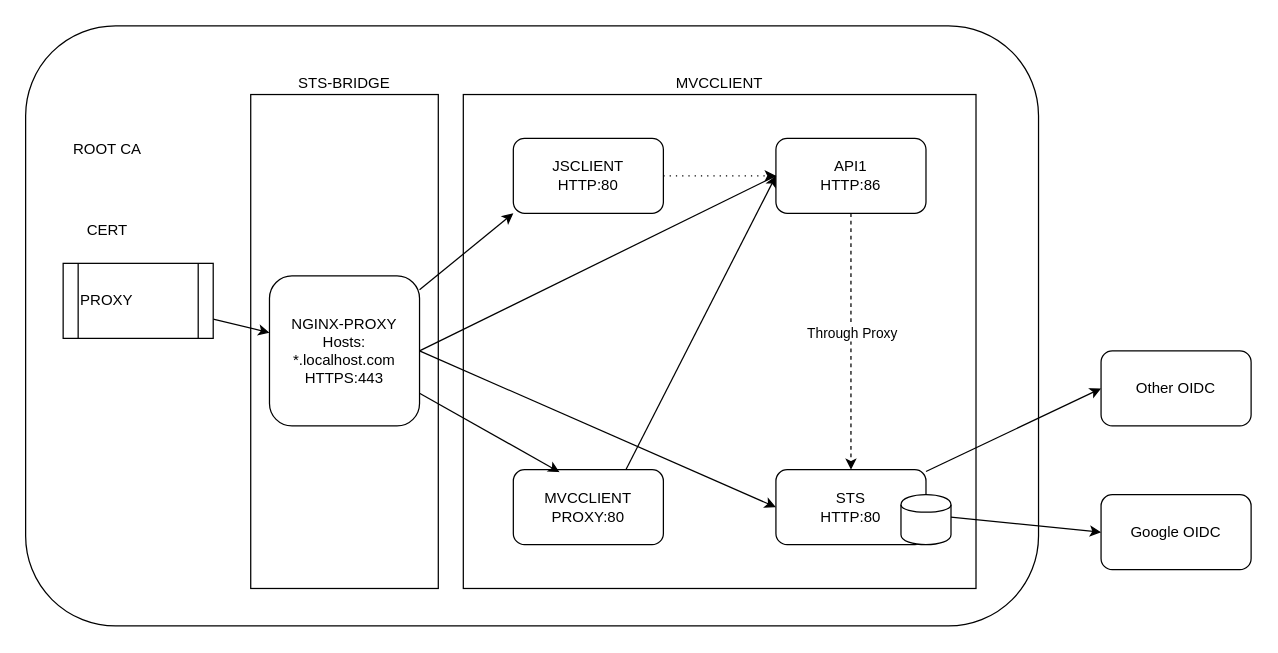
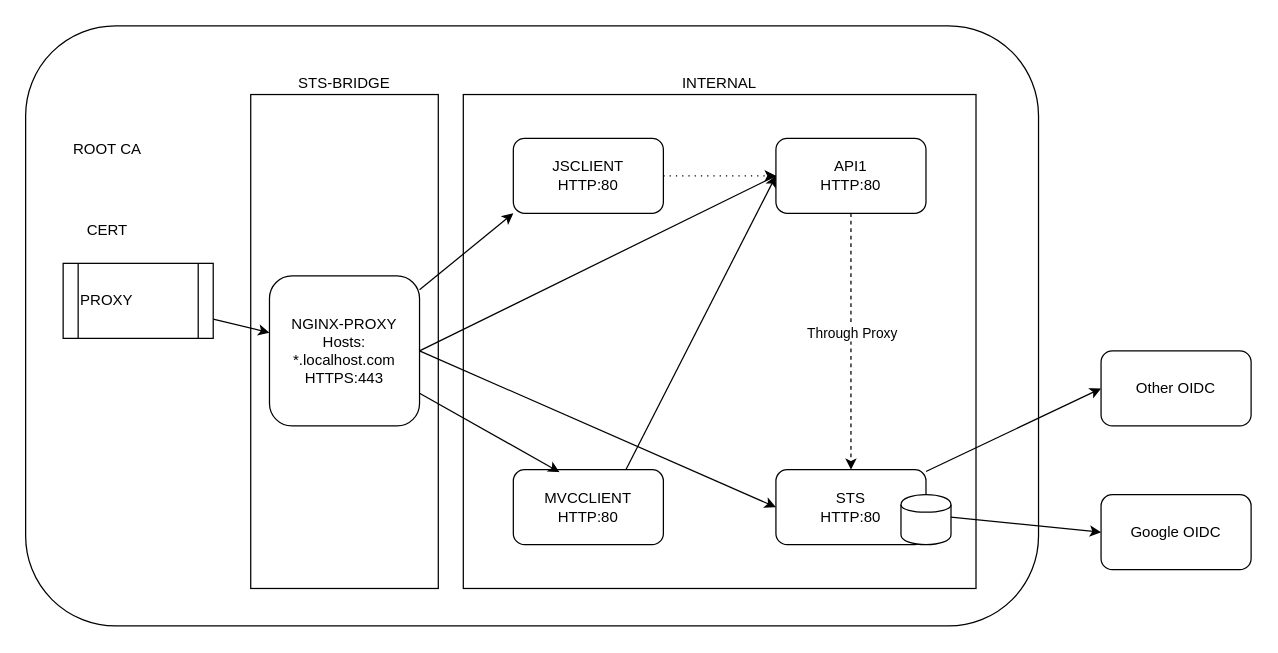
(719, 82) -> (719, 82)
(851, 176) -> (851, 176)
(588, 507) -> (588, 507)
